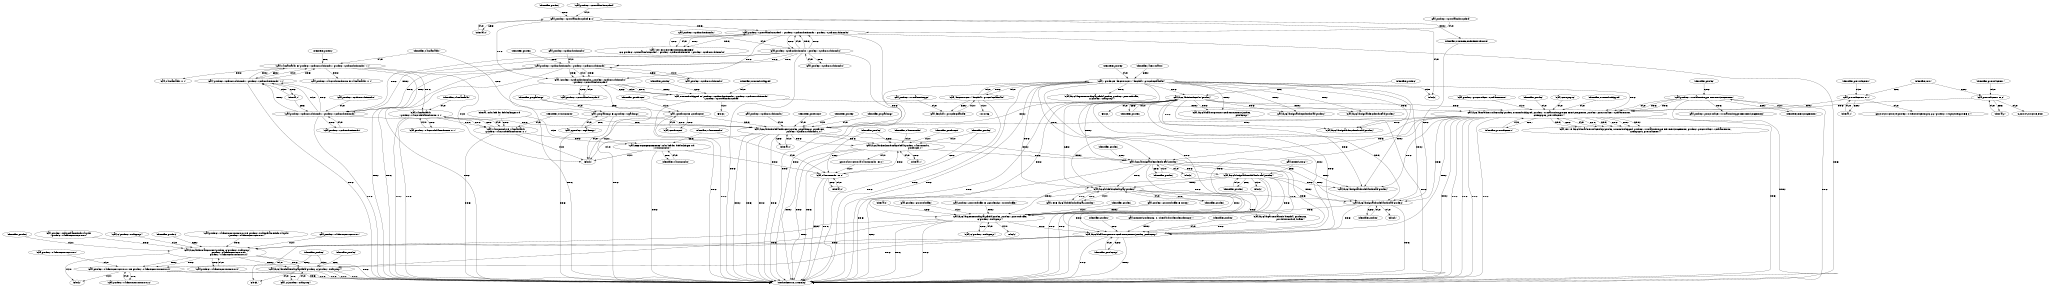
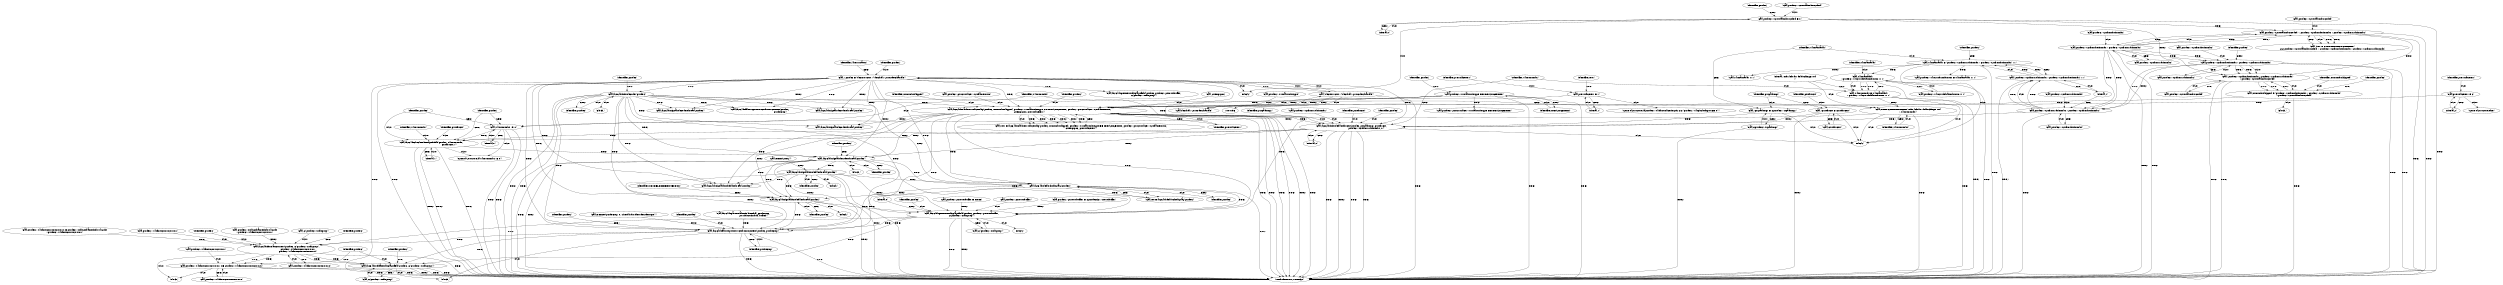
(1032, 21) -> (2437, 250)
(1955, 89) -> none
(846, 168) -> (502, 146)
